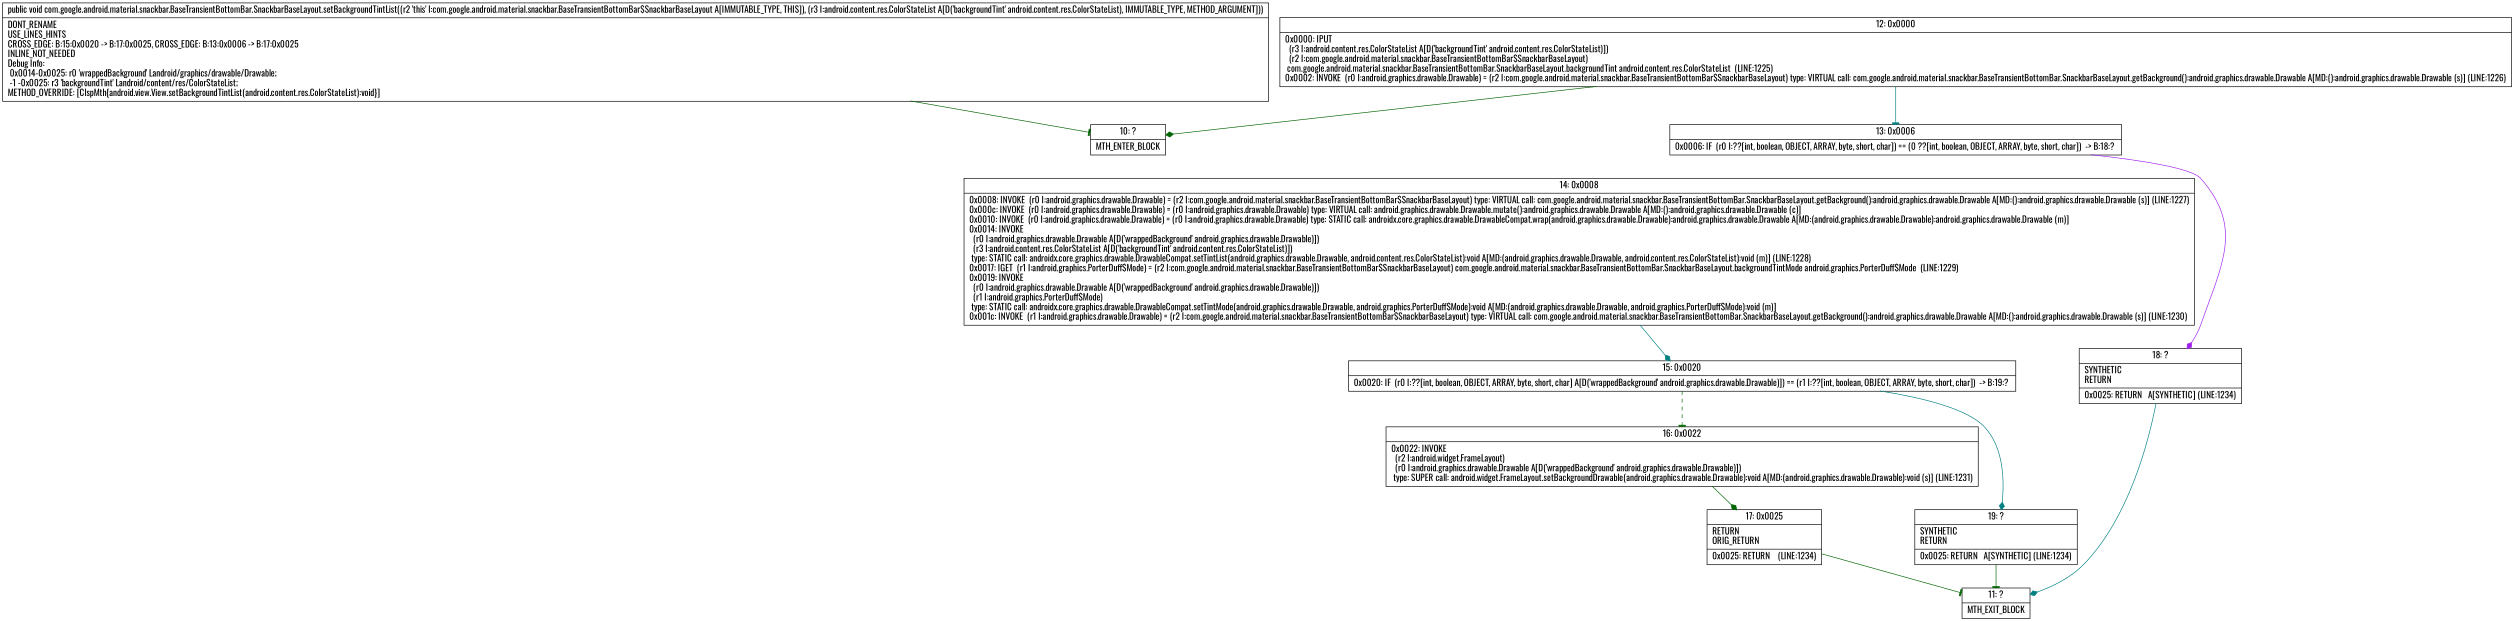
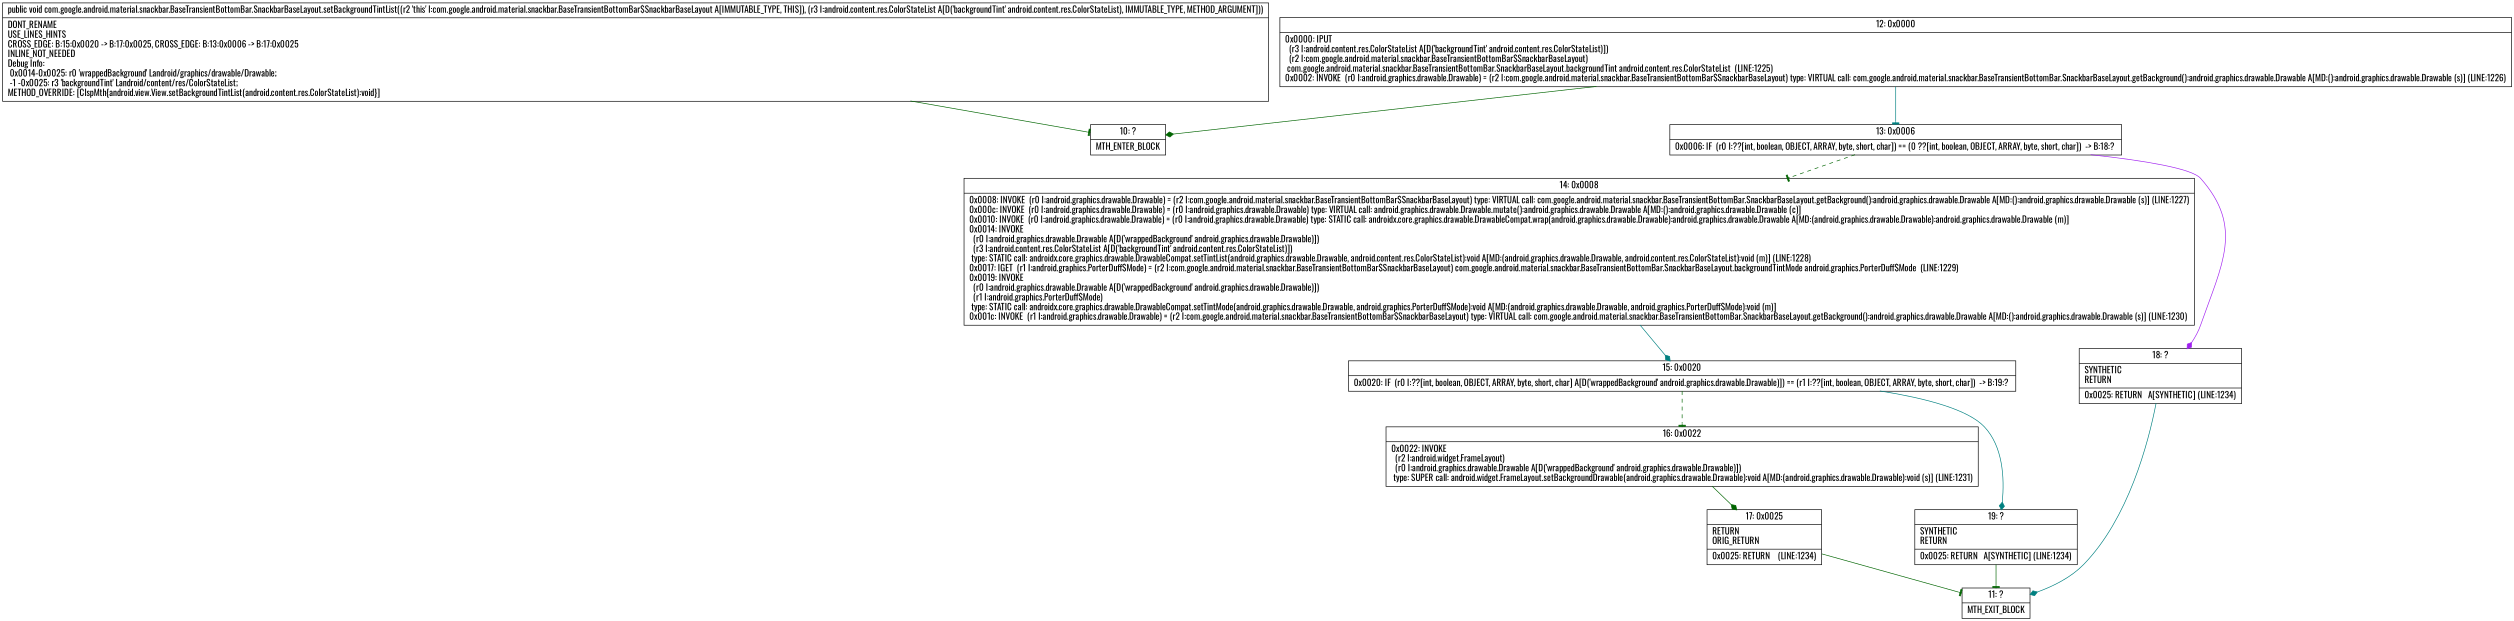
none -> (1822, 166)
